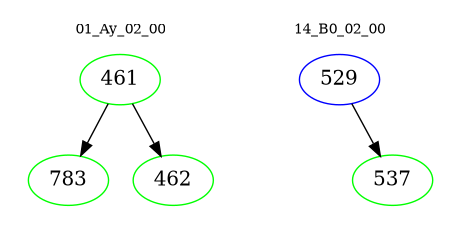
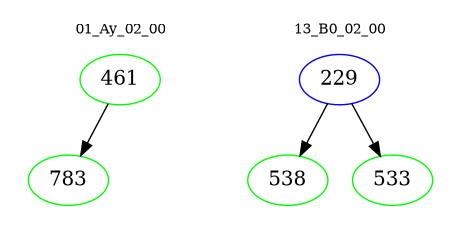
(340, 30) -> (340, 30)
(340, 80) -> (340, 80)
(173, 180) -> none
none -> (288, 180)
(393, 180) -> (393, 180)
